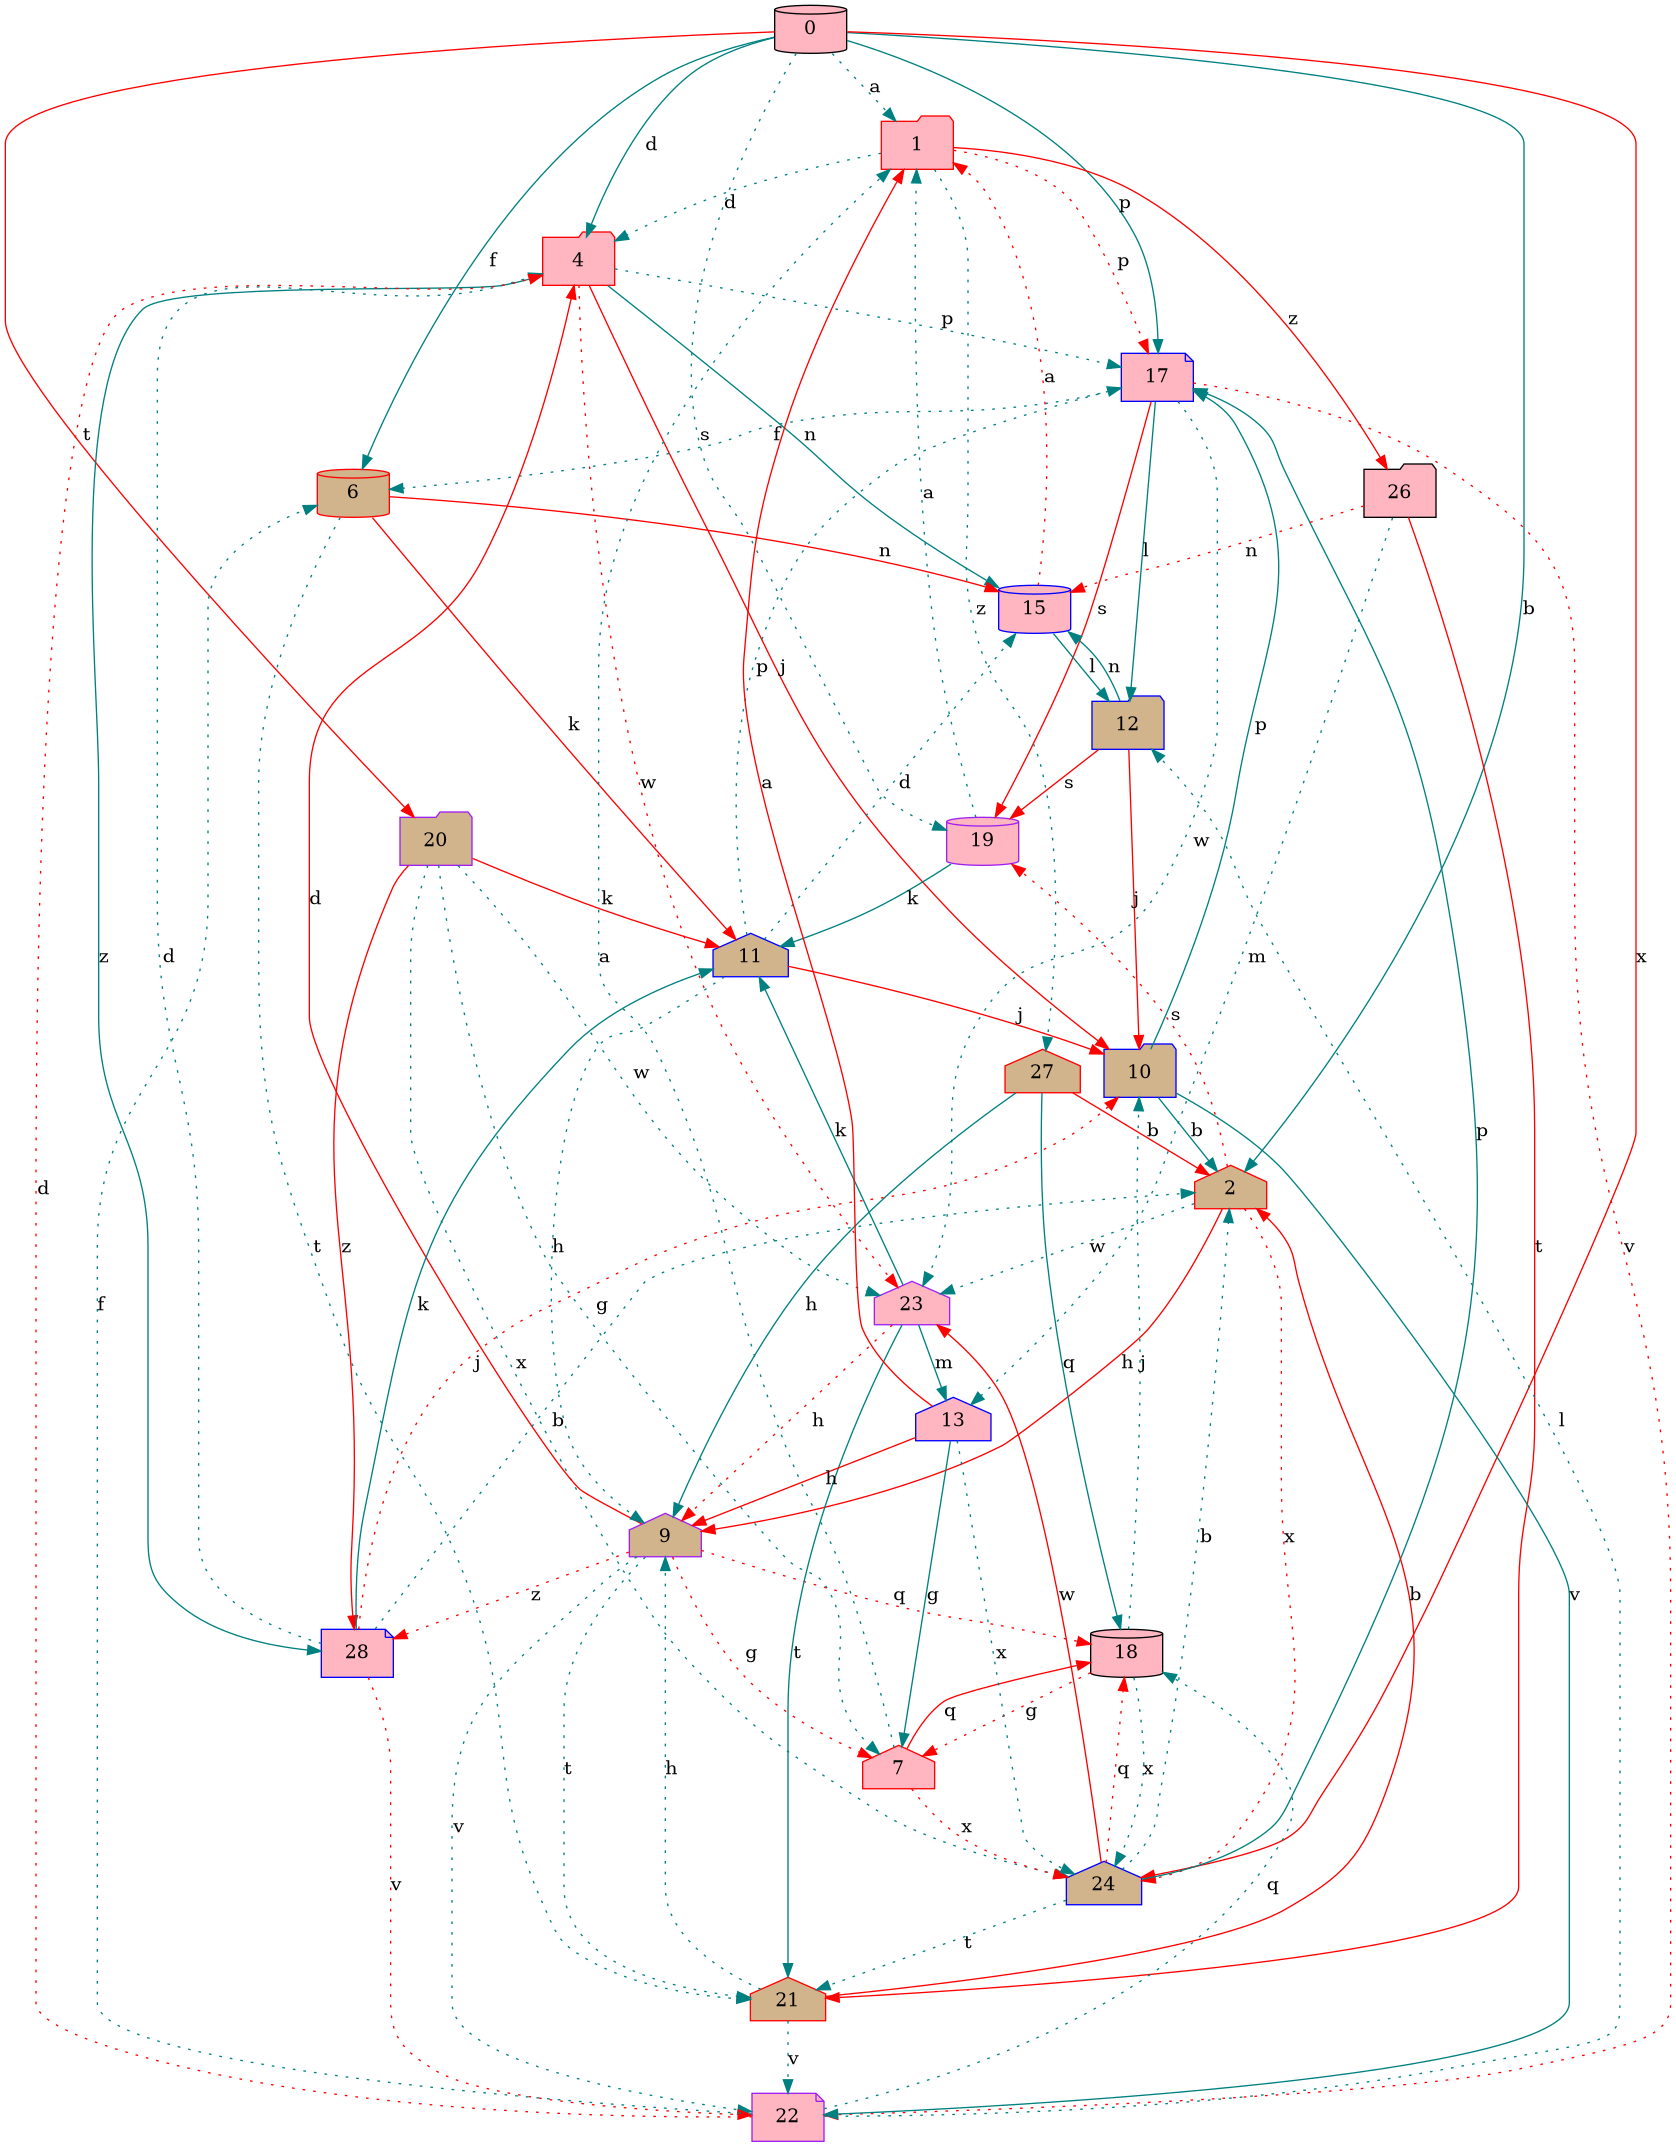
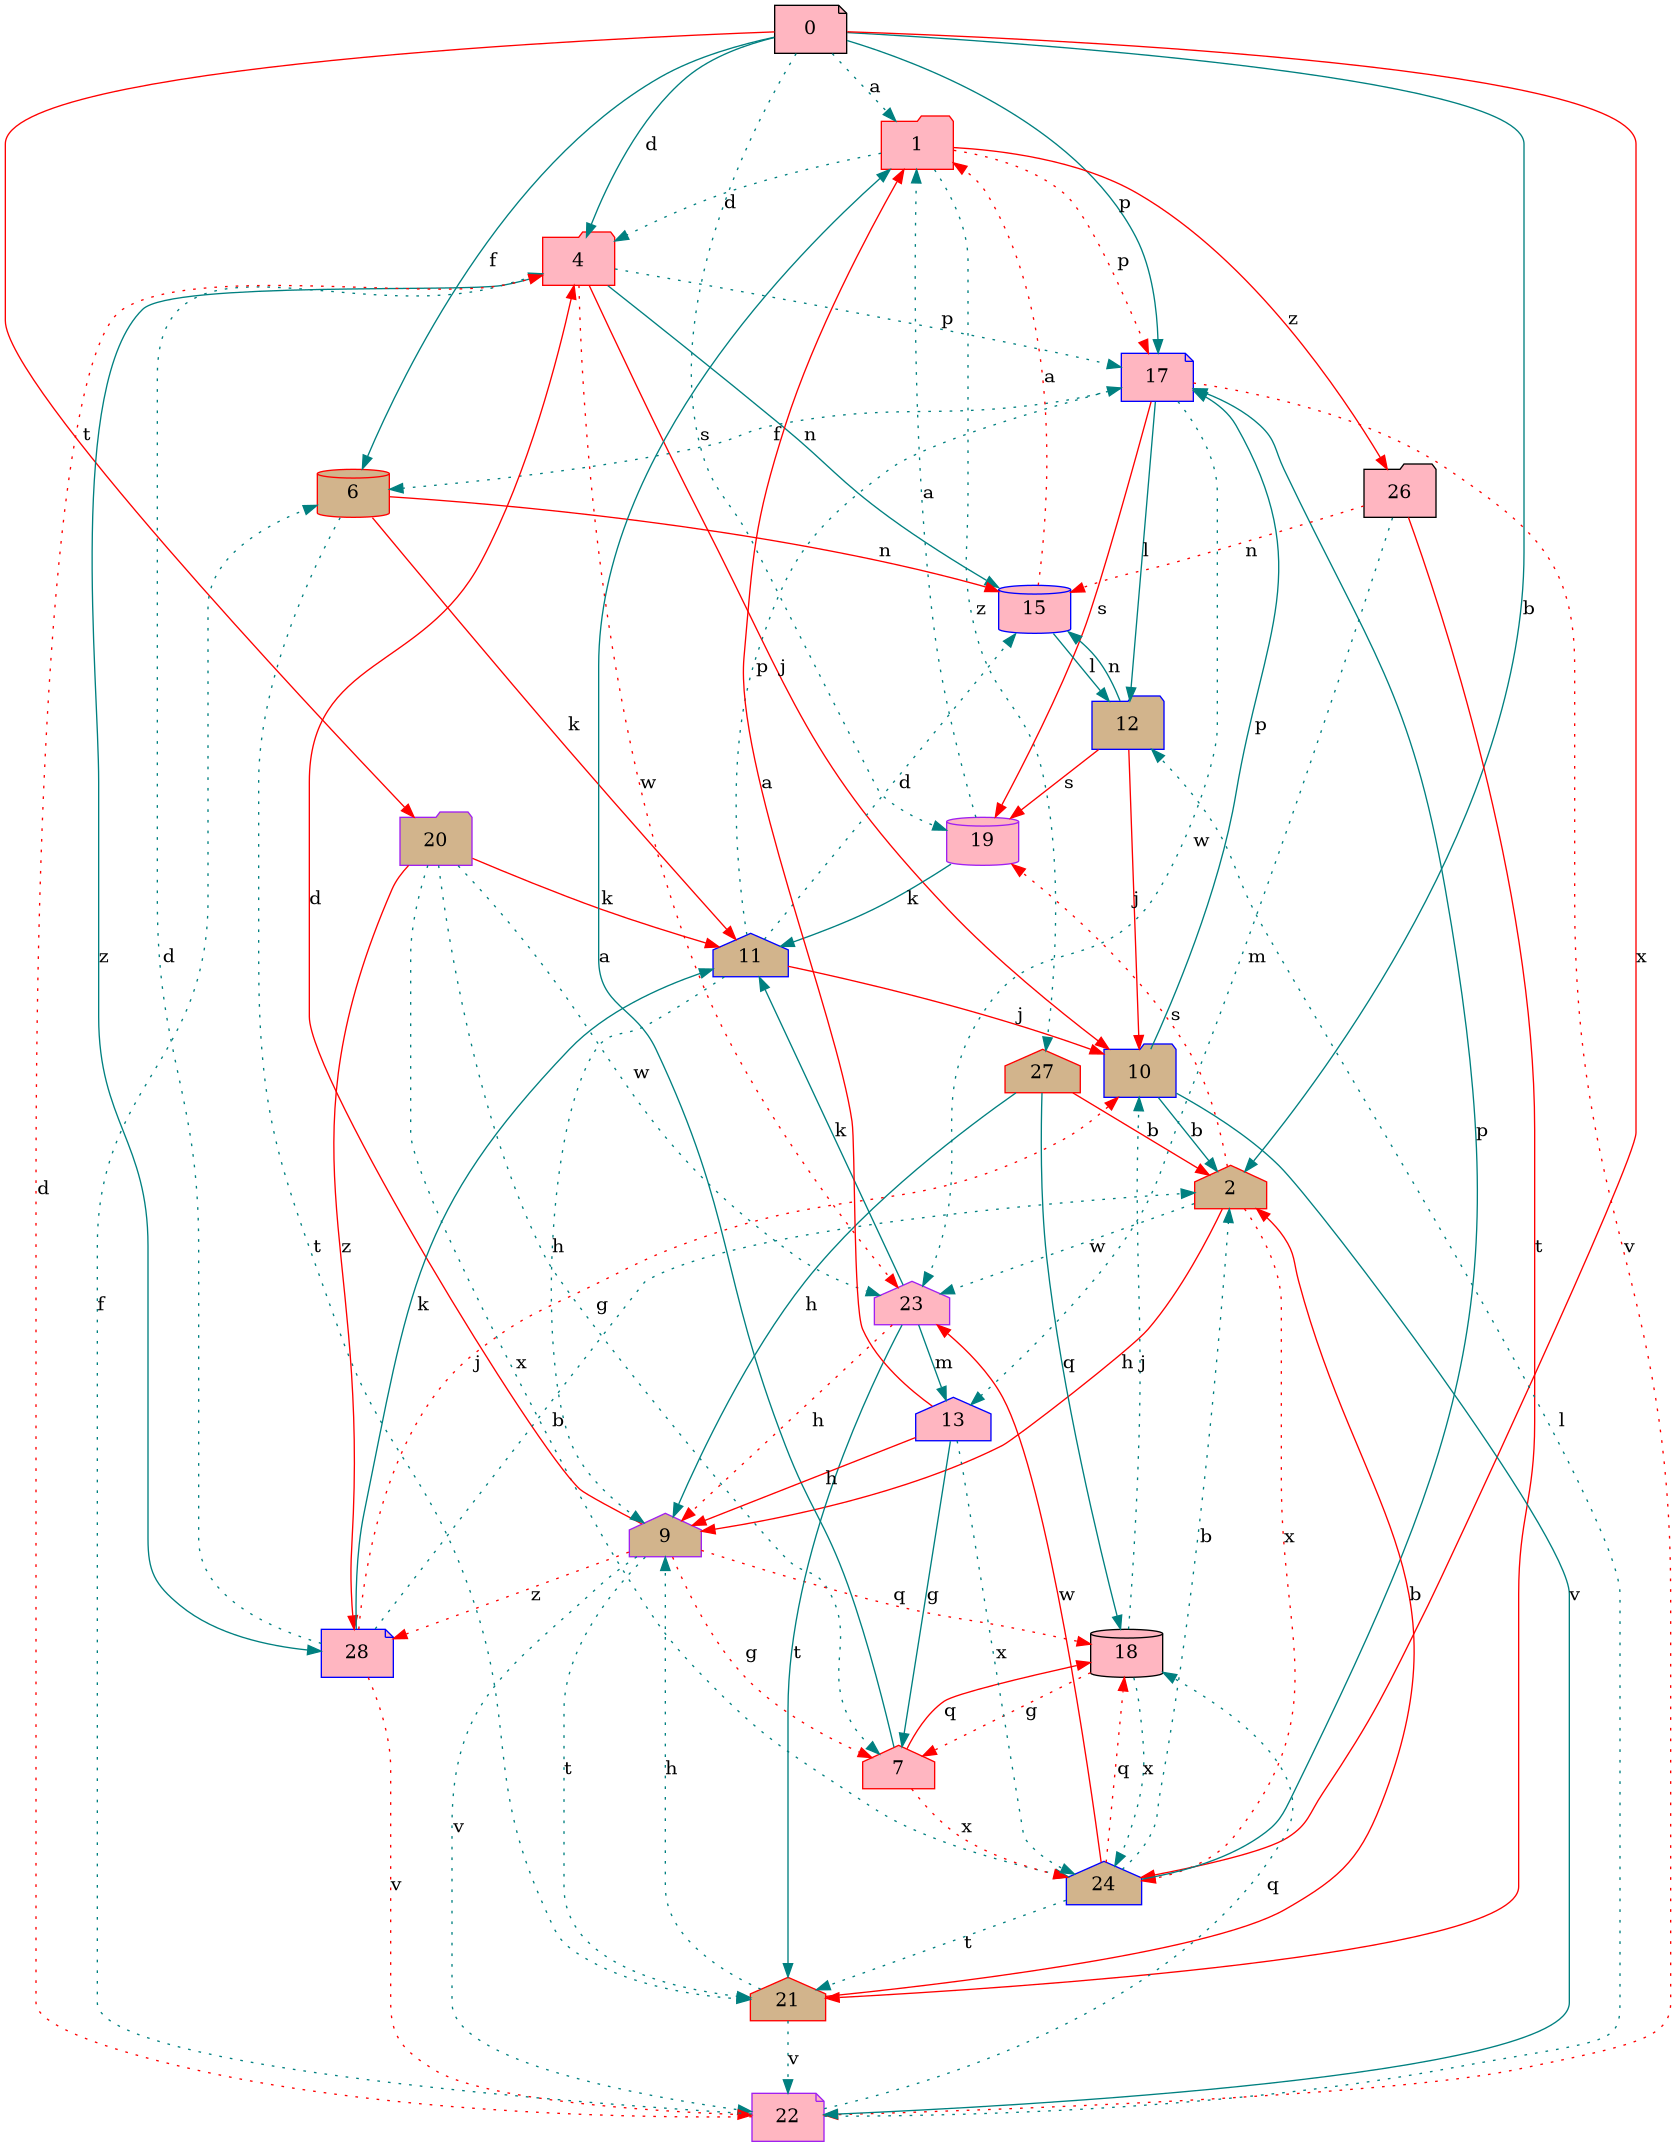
(811, 29) -> (811, 29)
(599, 948) -> (599, 948)
